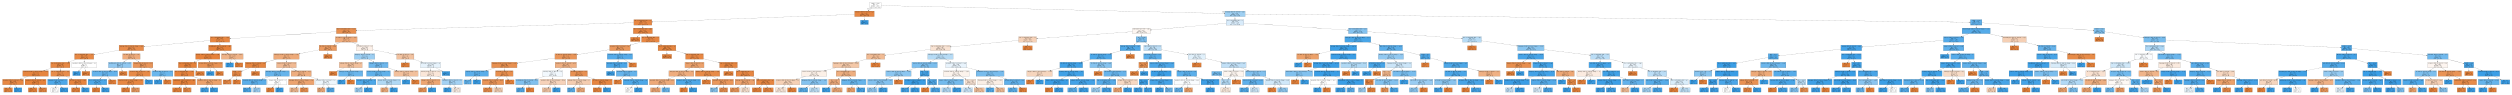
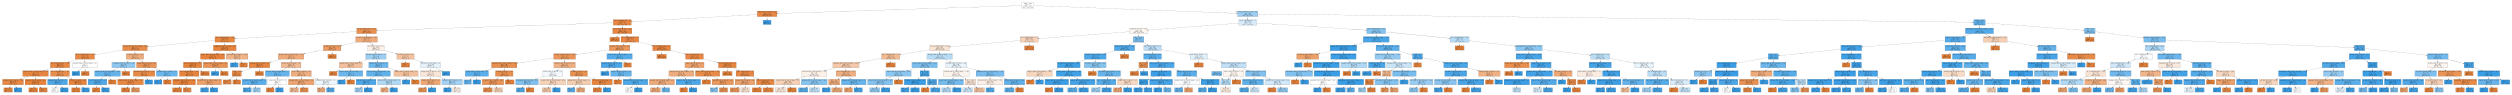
(1945, 56) -> (1946, 56)
(1633, 74) -> none
(1000, 90) -> none
none -> (1202, 90)
(1394, 90) -> (1394, 90)
(1520, 90) -> none
